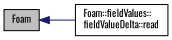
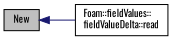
(22, 20) -> (22, 20)
